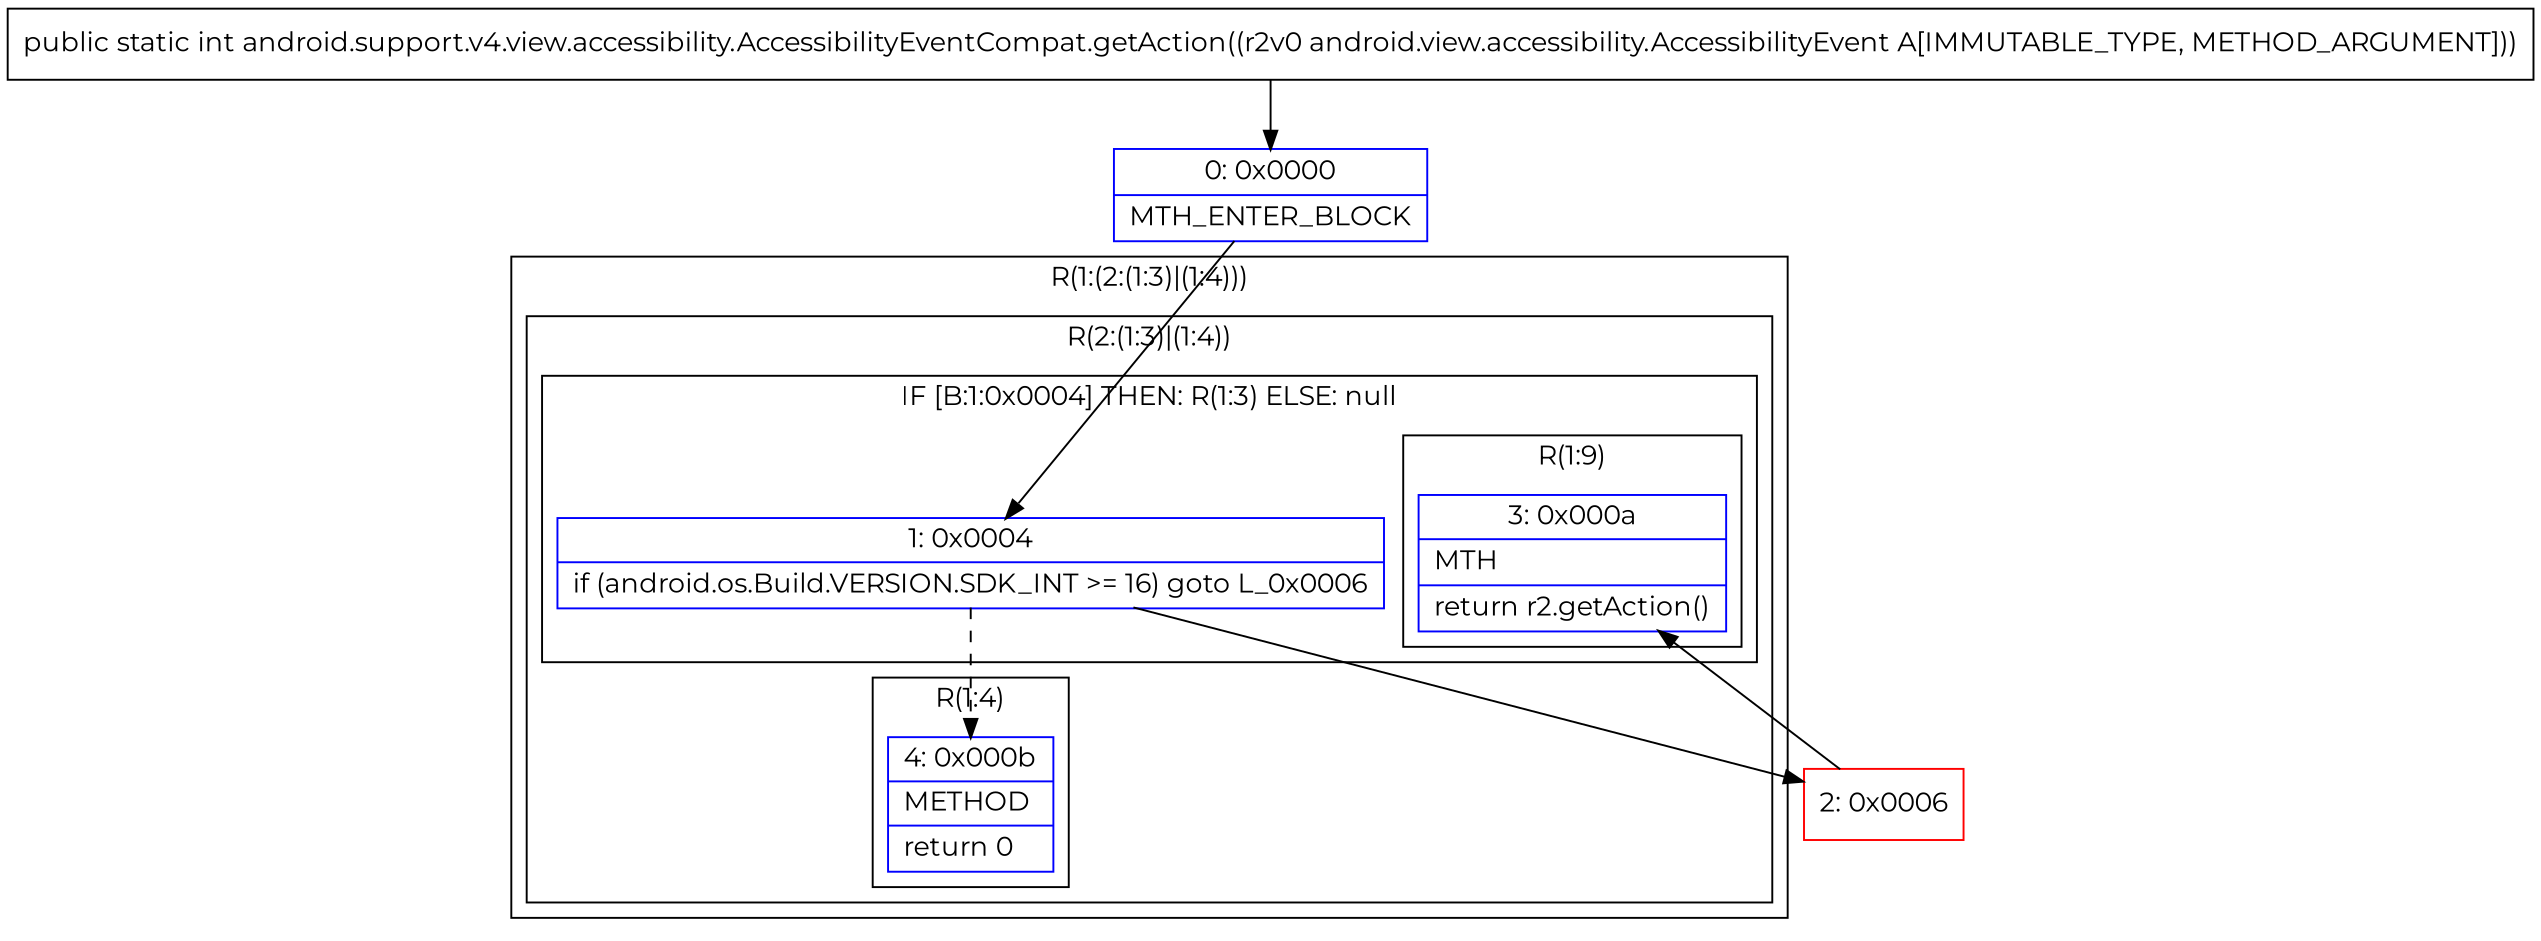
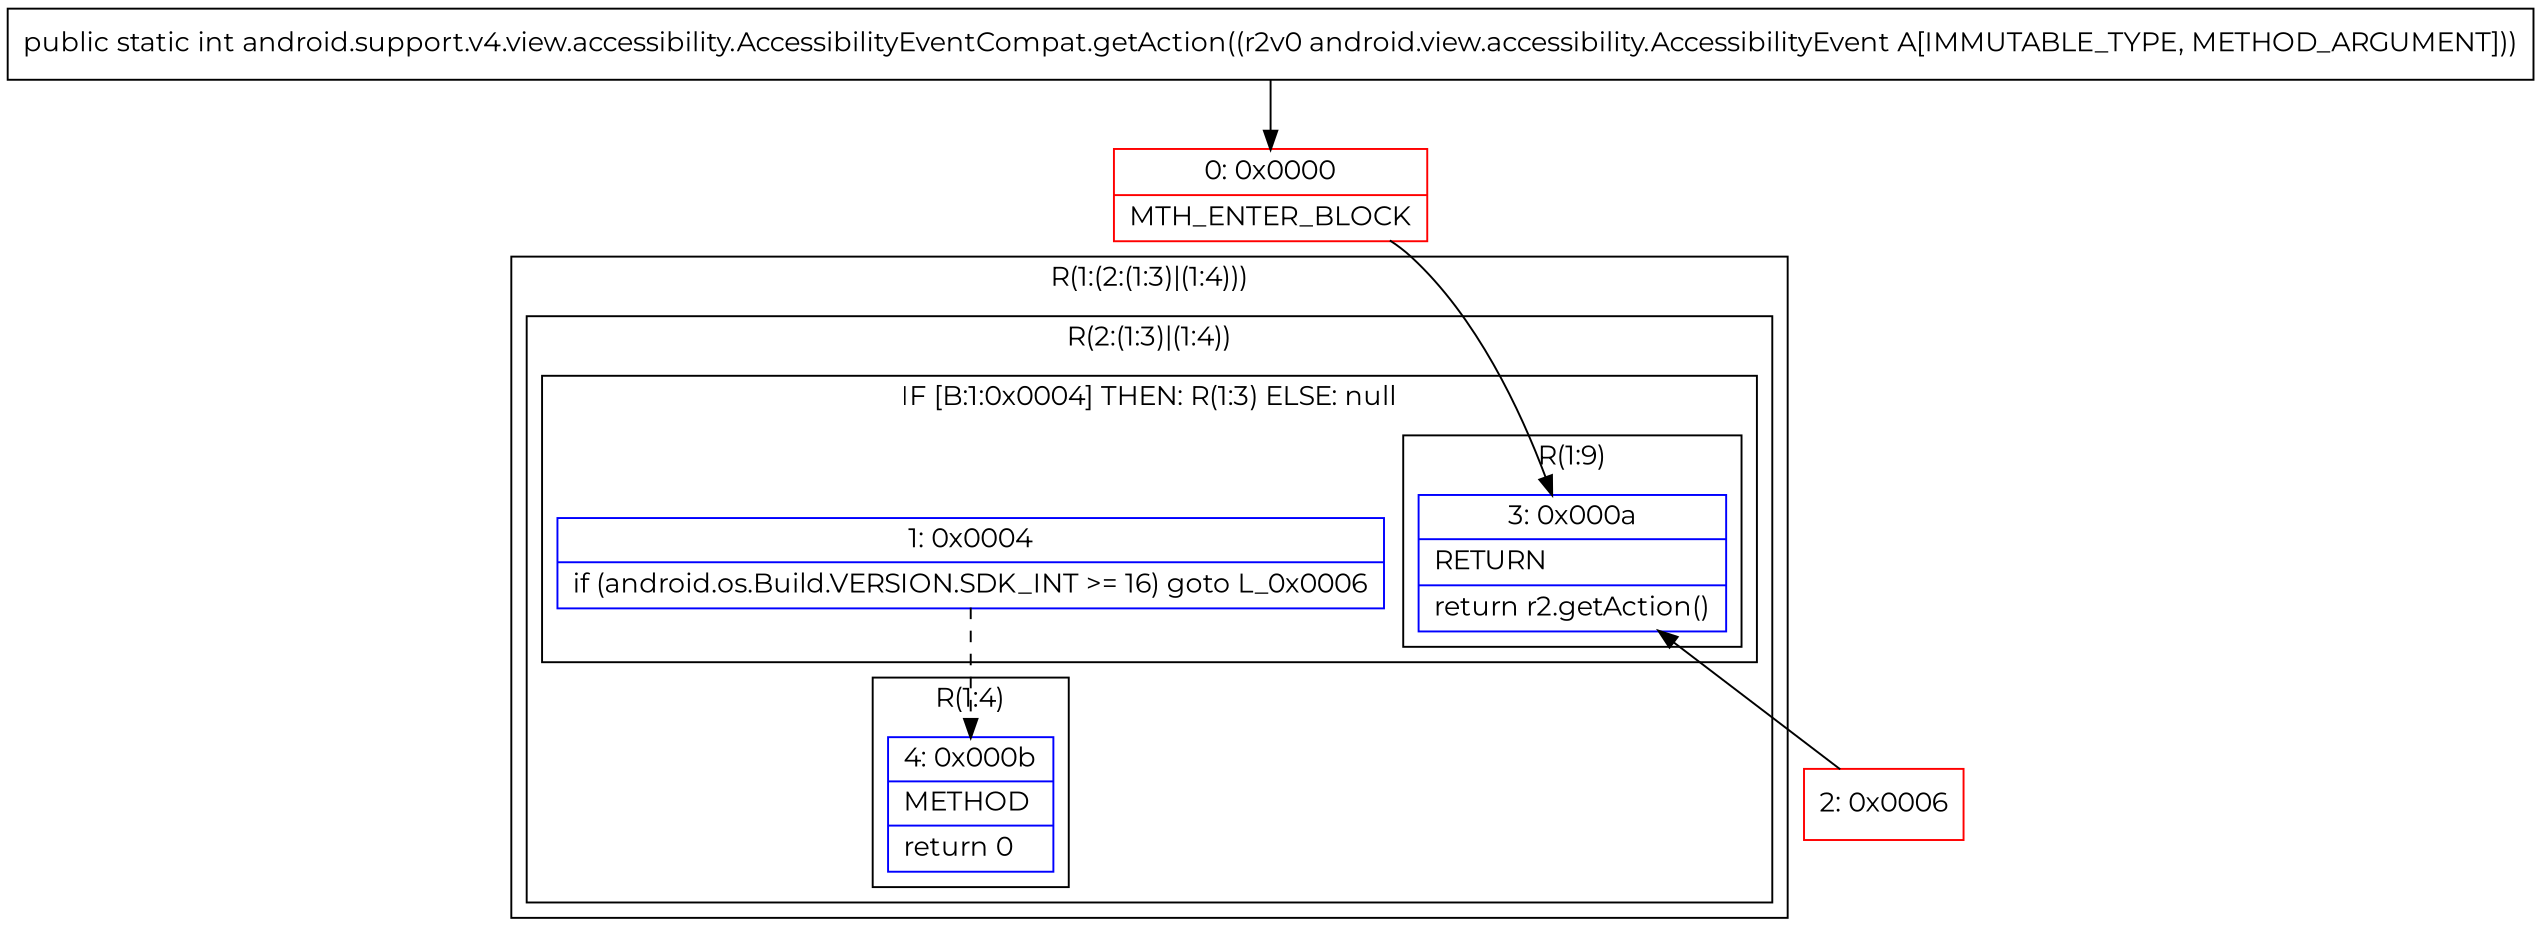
(1271, 195) -> (1271, 195)
(1137, 359) -> (1483, 348)
(1467, 561) -> (1491, 561)
(1459, 692) -> none
